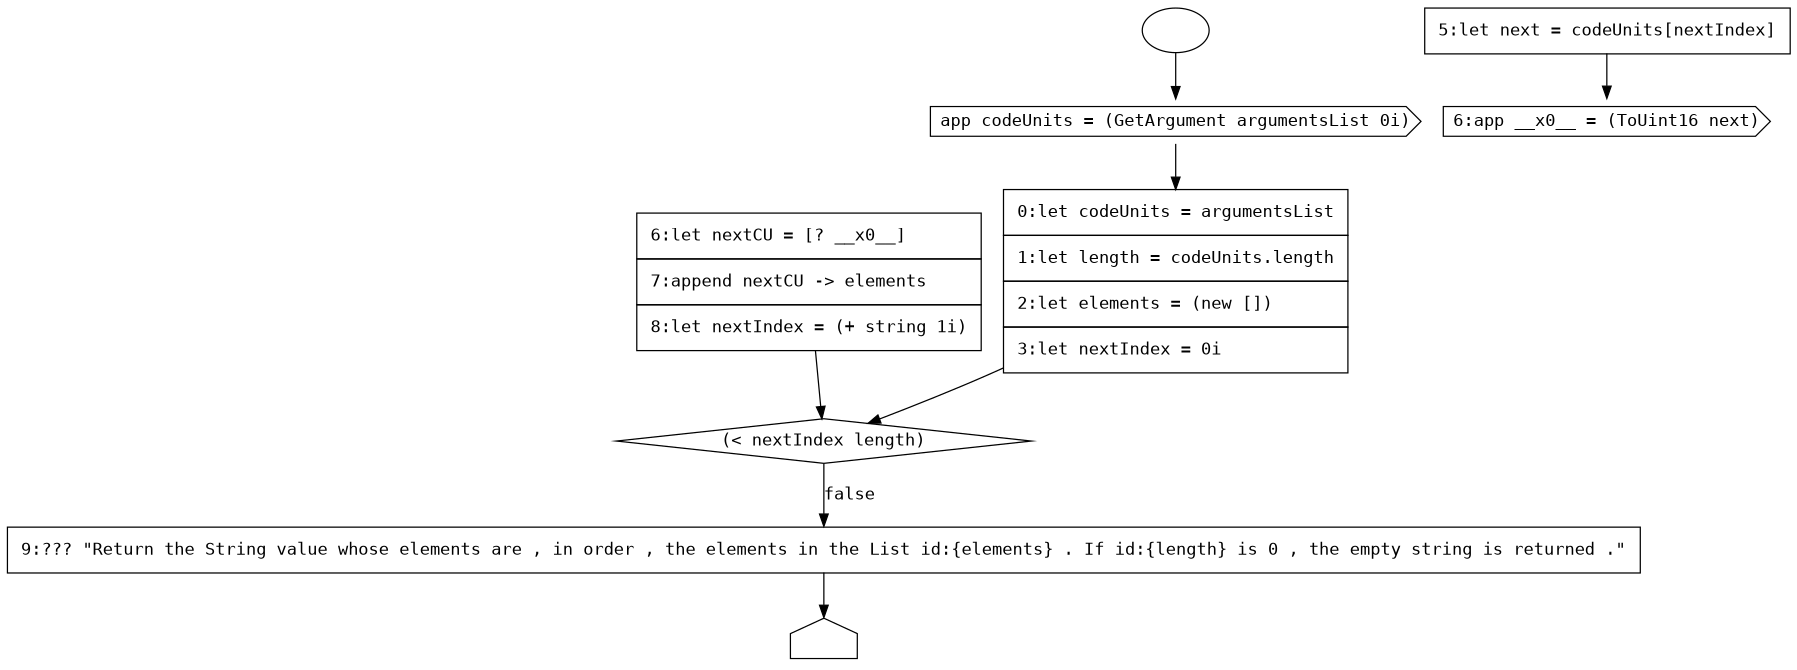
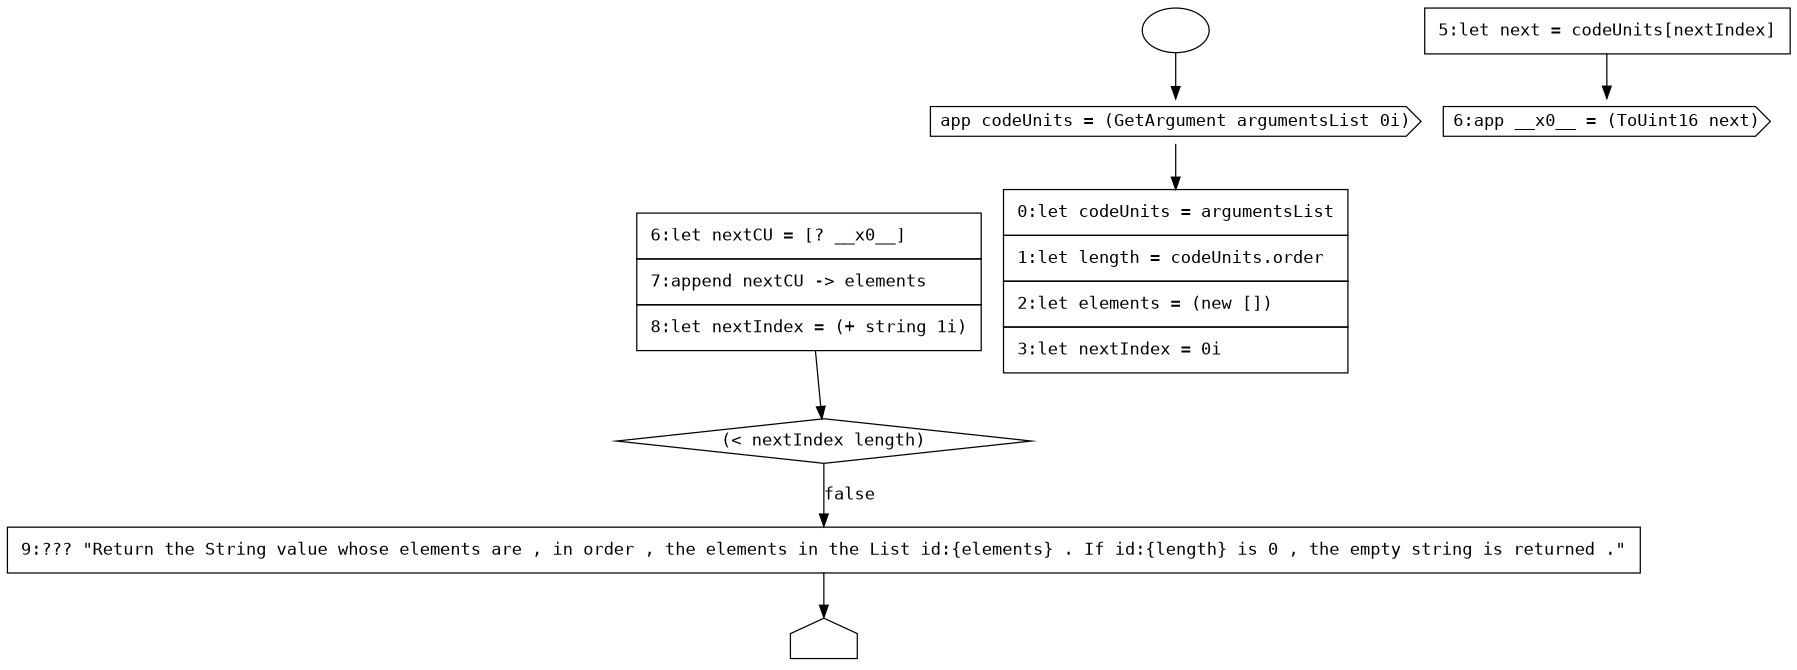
(1176, 258) -> (1171, 258)
(942, 394) -> none
